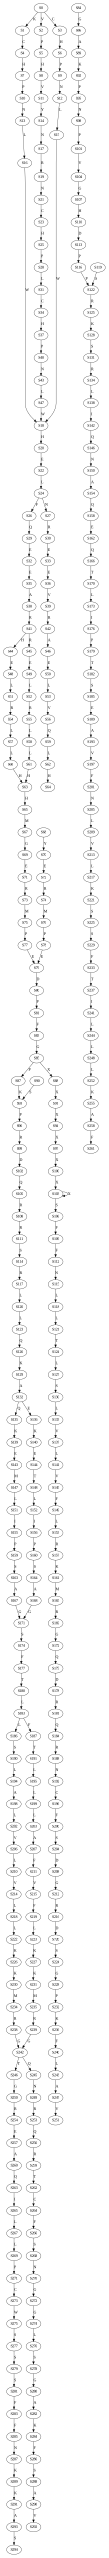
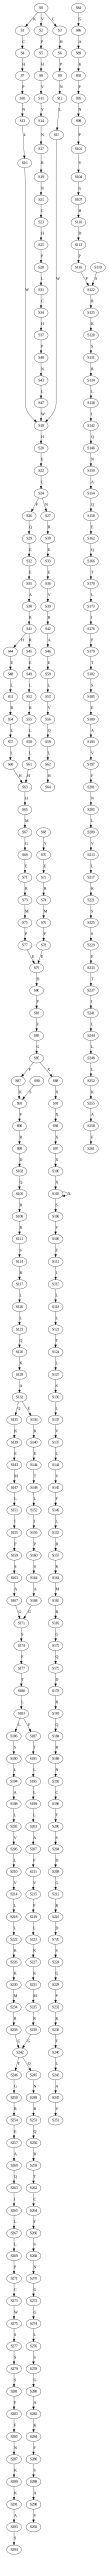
(56, 1273) -> (56, 1273)
